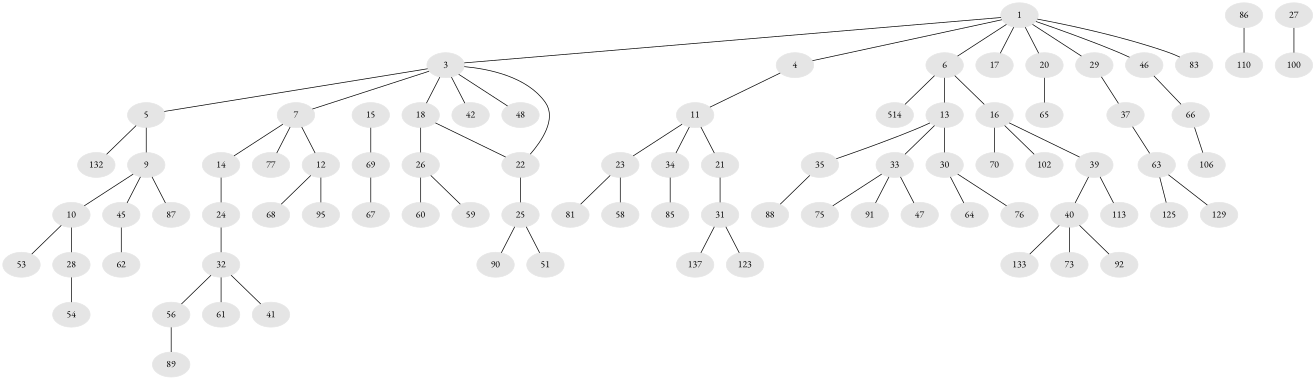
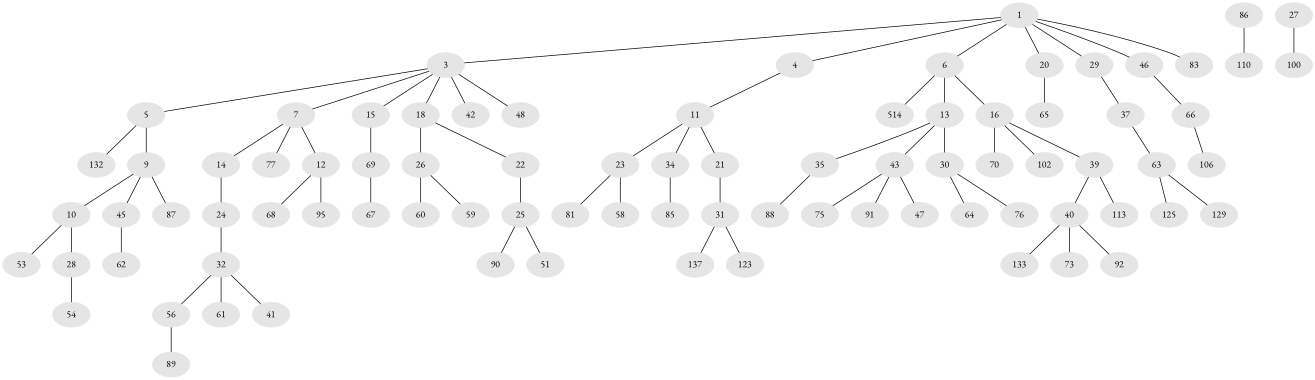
(995, 65) -> none
(534, 91) -> (408, 90)
(895, 165) -> (895, 165)
